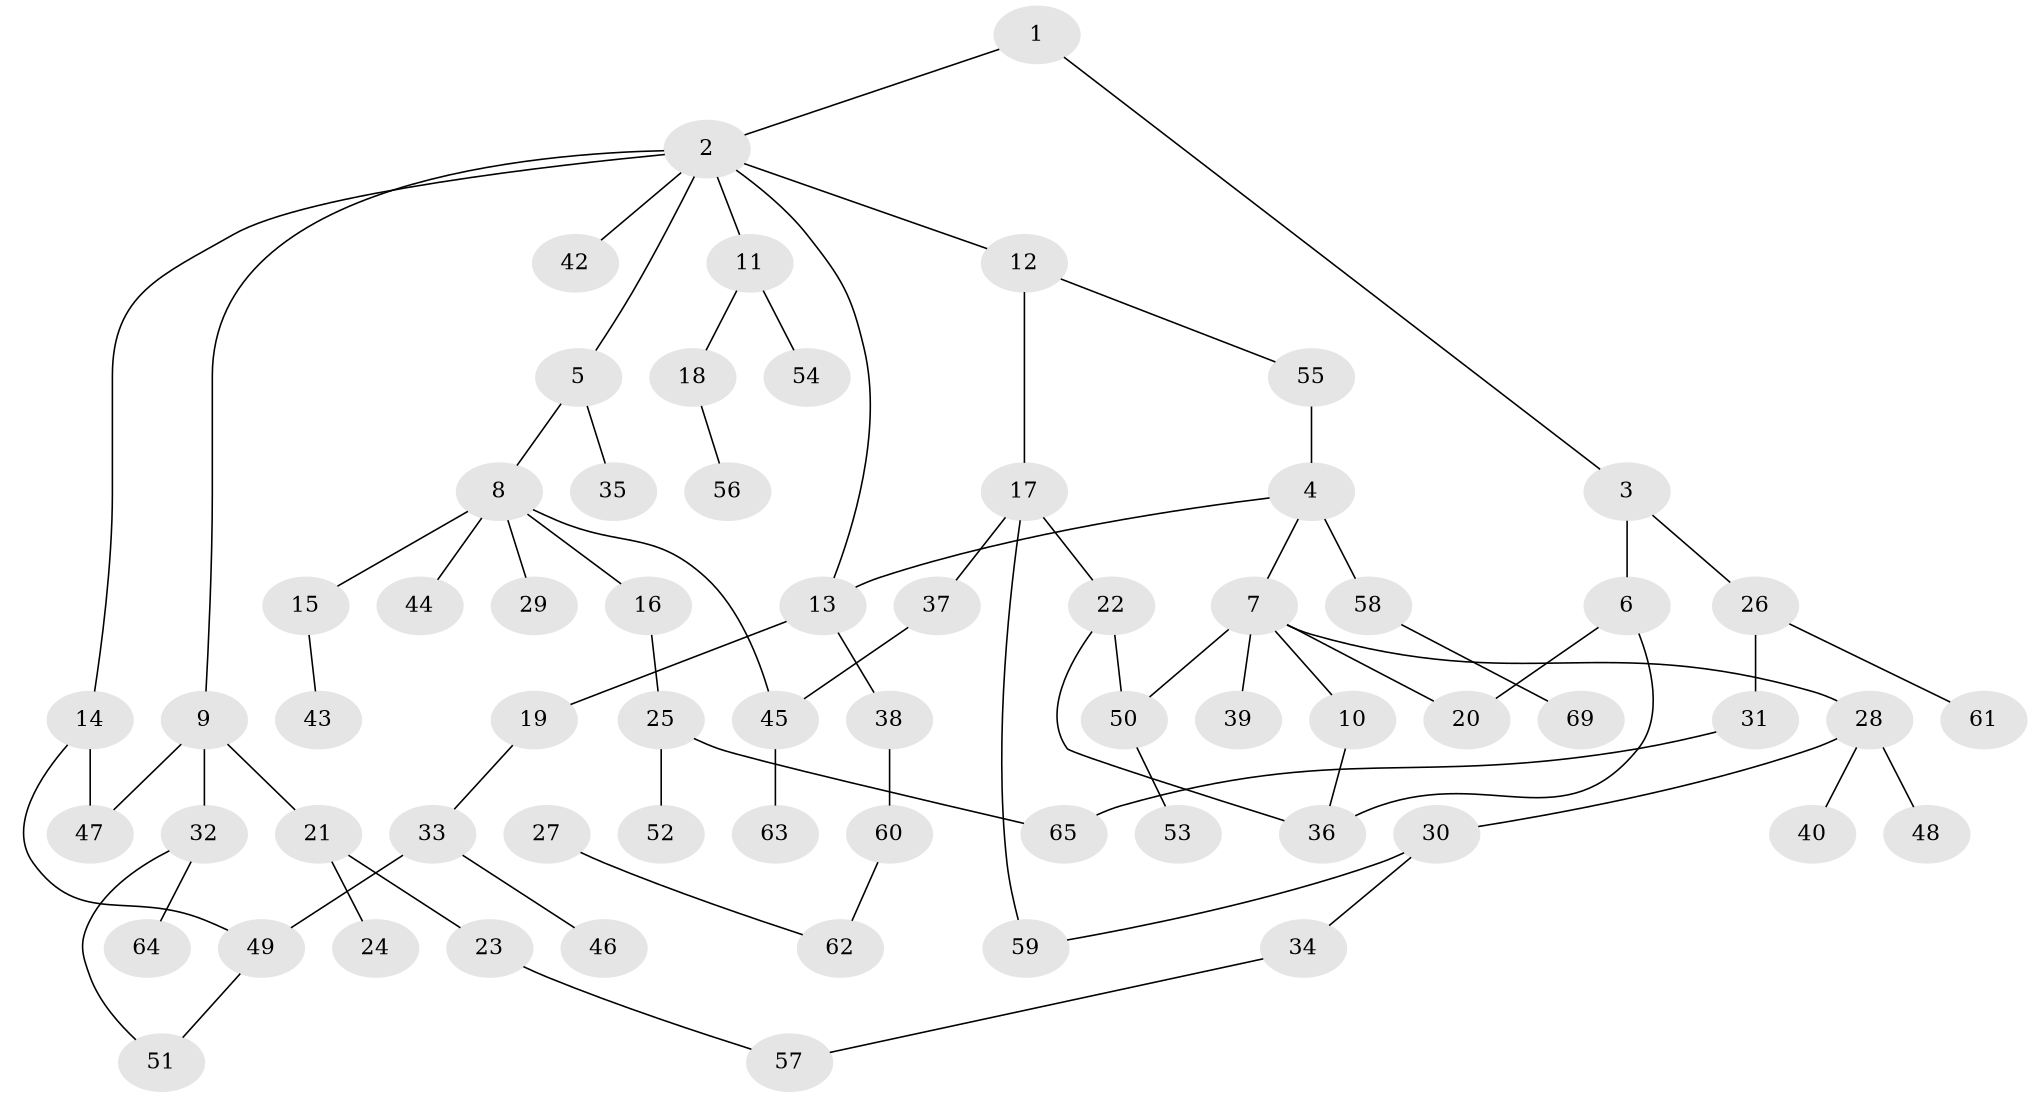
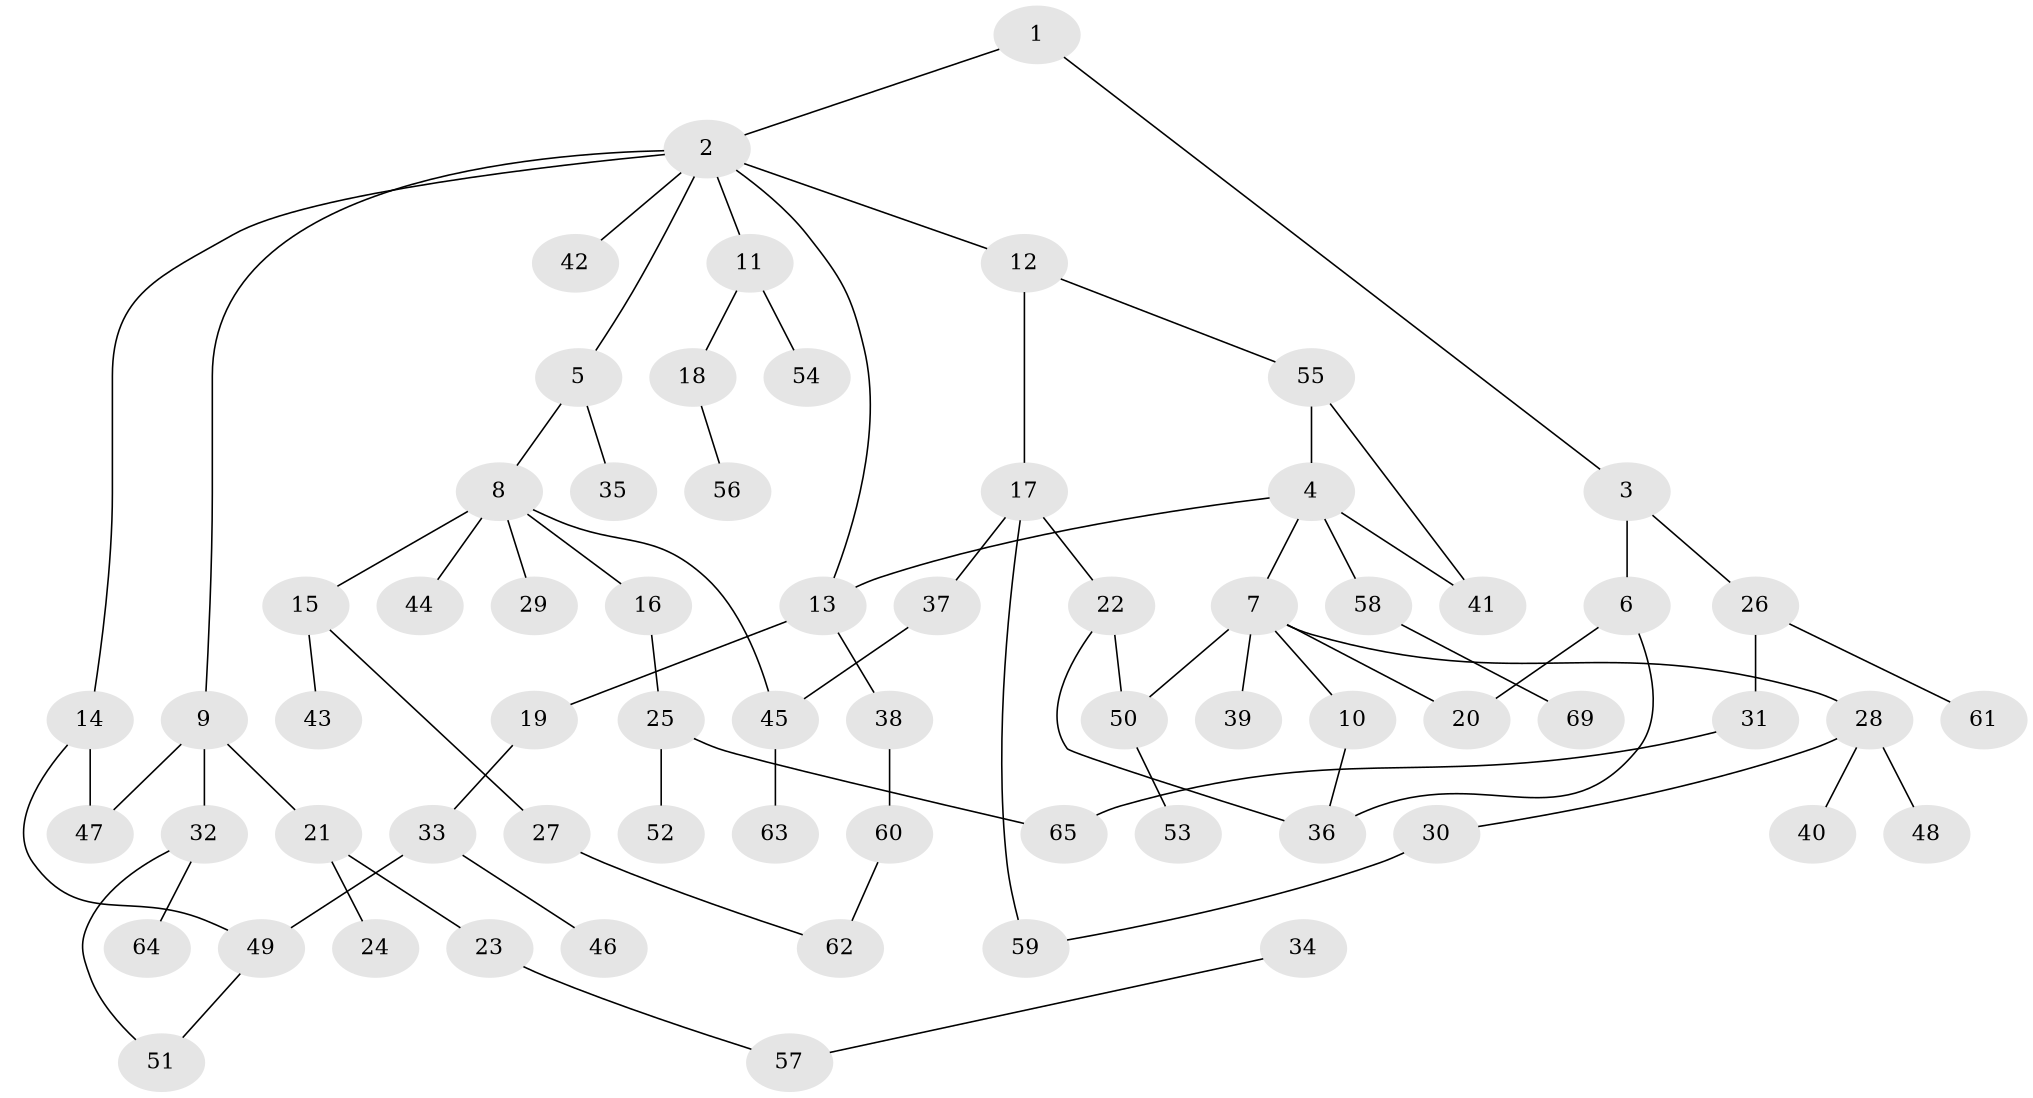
none -> (1483, 606)
none -> (426, 720)
(1370, 891) -> none
